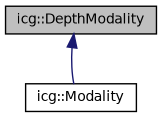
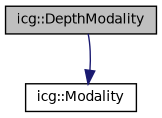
(72, 66) -> (90, 52)
